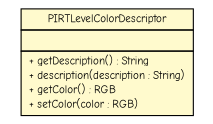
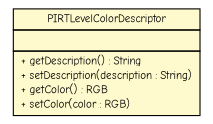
(107, 76) -> (107, 76)
